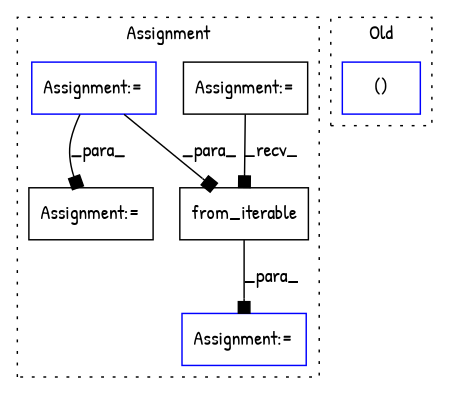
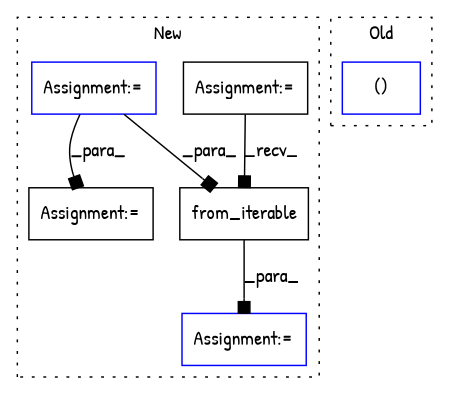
(168, 34) -> (168, 34)
